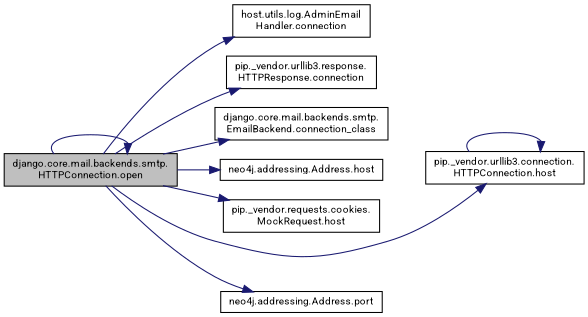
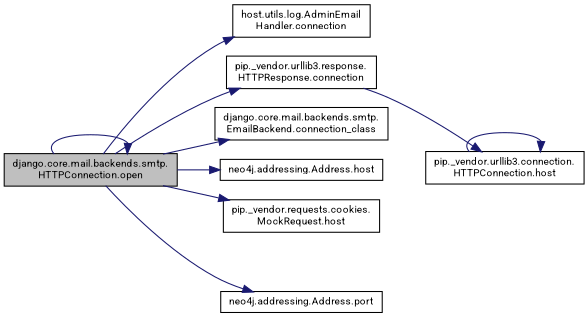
(295, 256) -> (420, 114)
